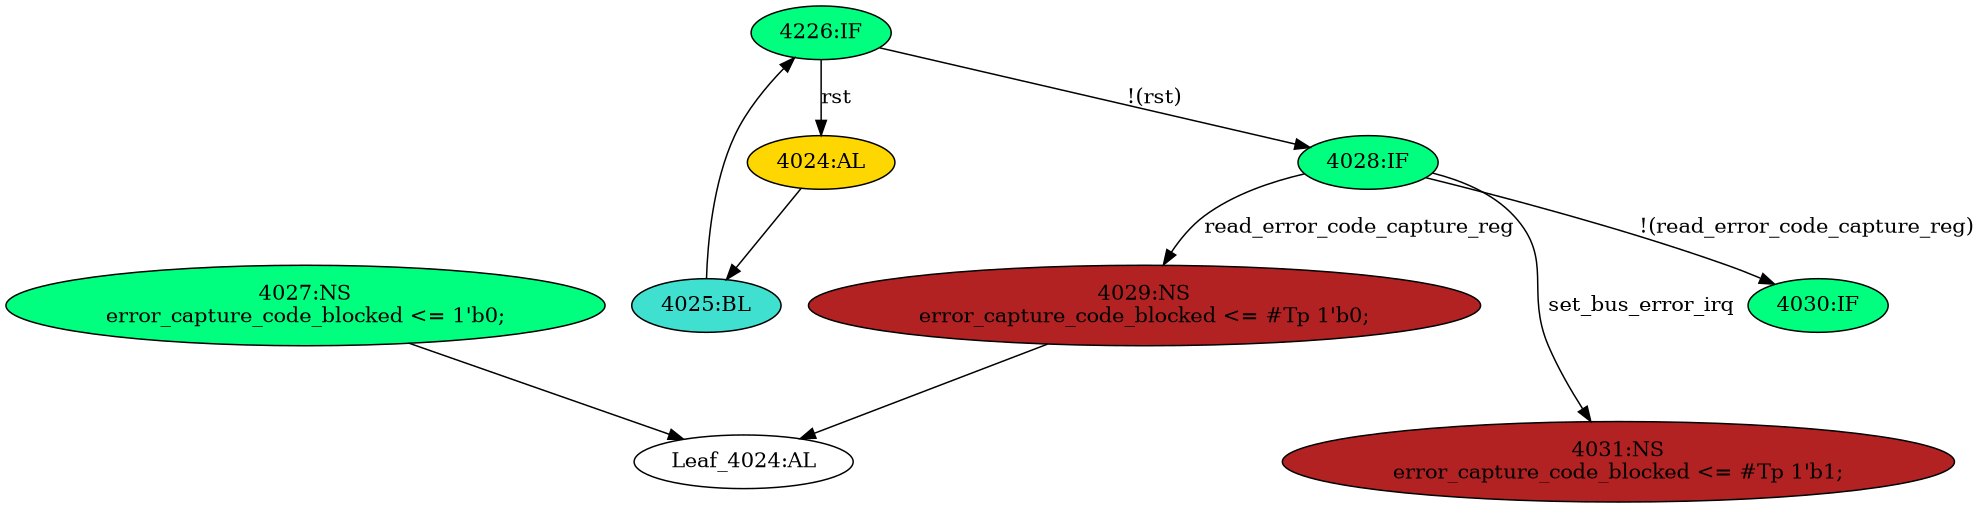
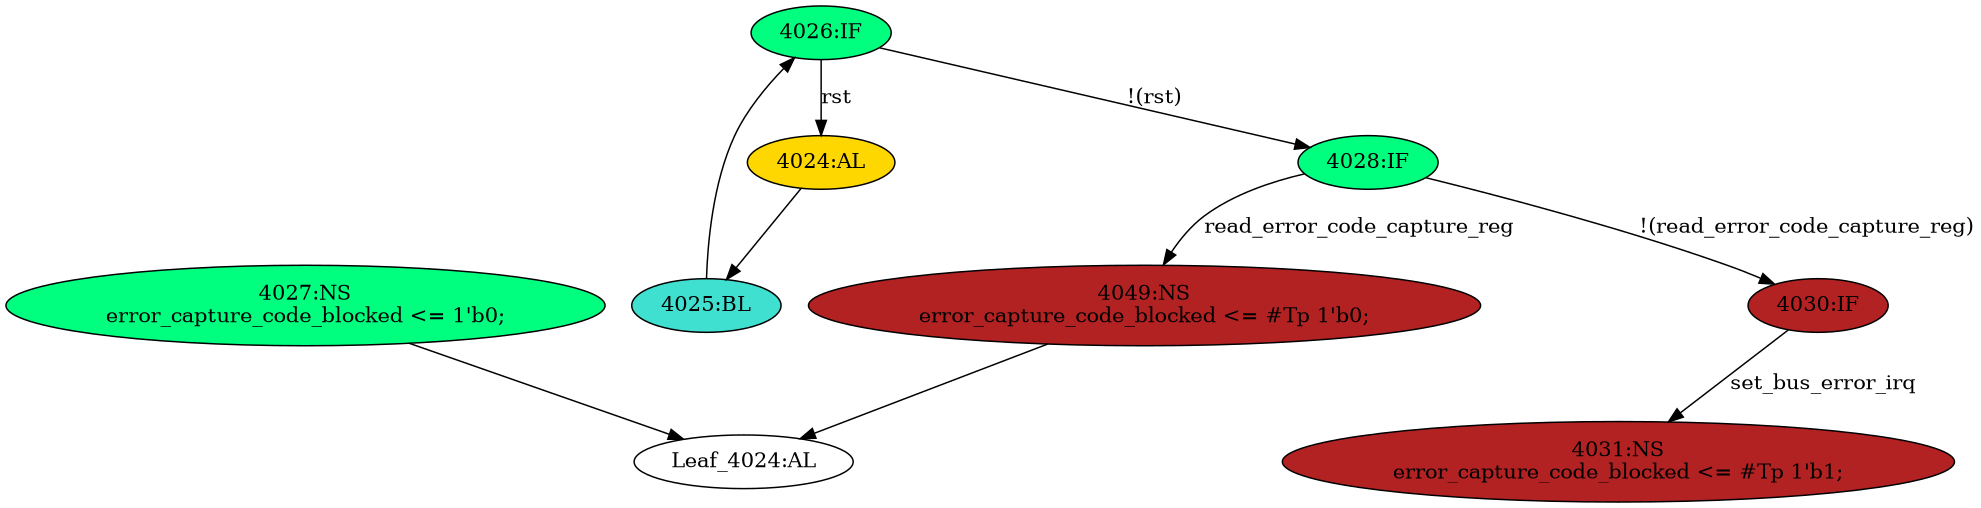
(821, 33) -> (821, 33)
(1537, 268) -> (1734, 371)
(1145, 306) -> (1145, 306)
(1818, 306) -> (1818, 306)
